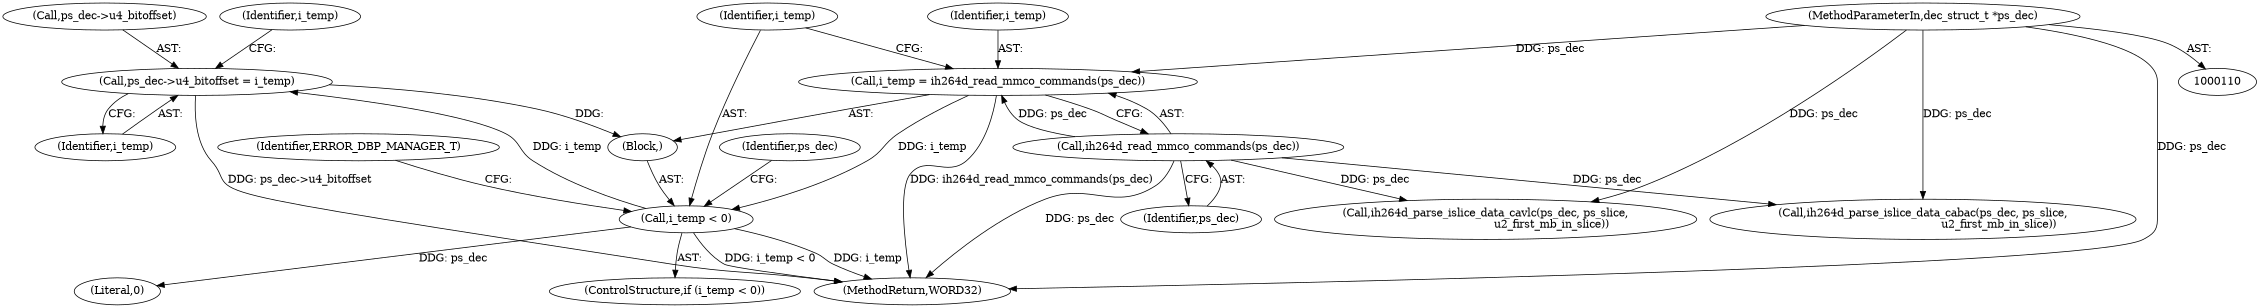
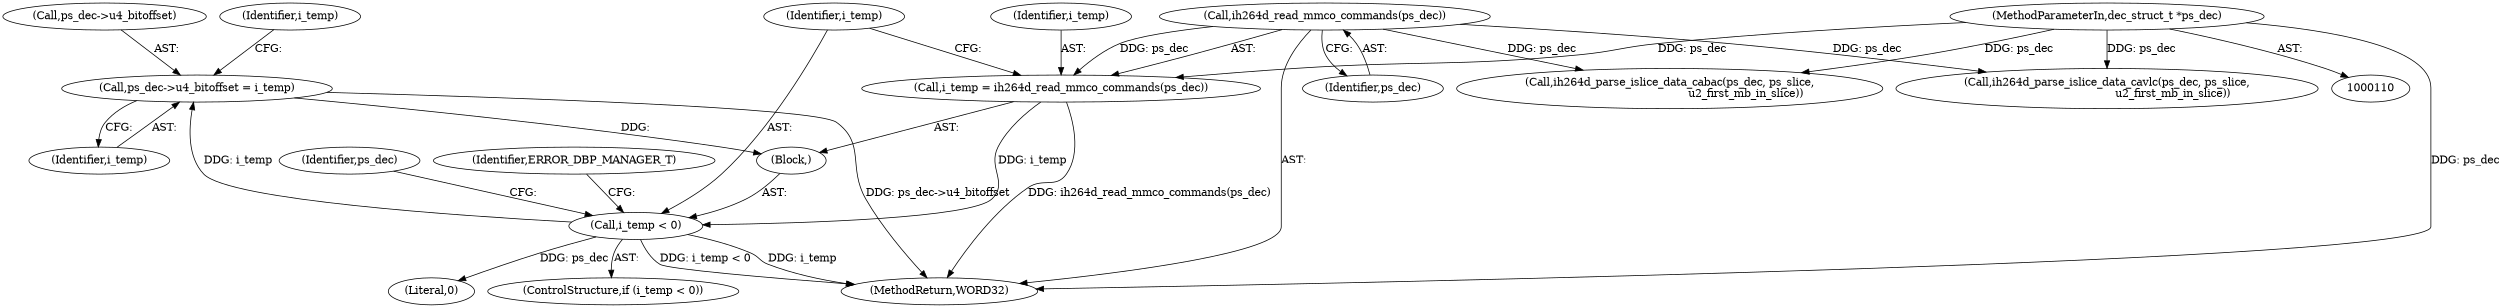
(1094, 111) -> none
(1080, 219) -> (1296, 161)
